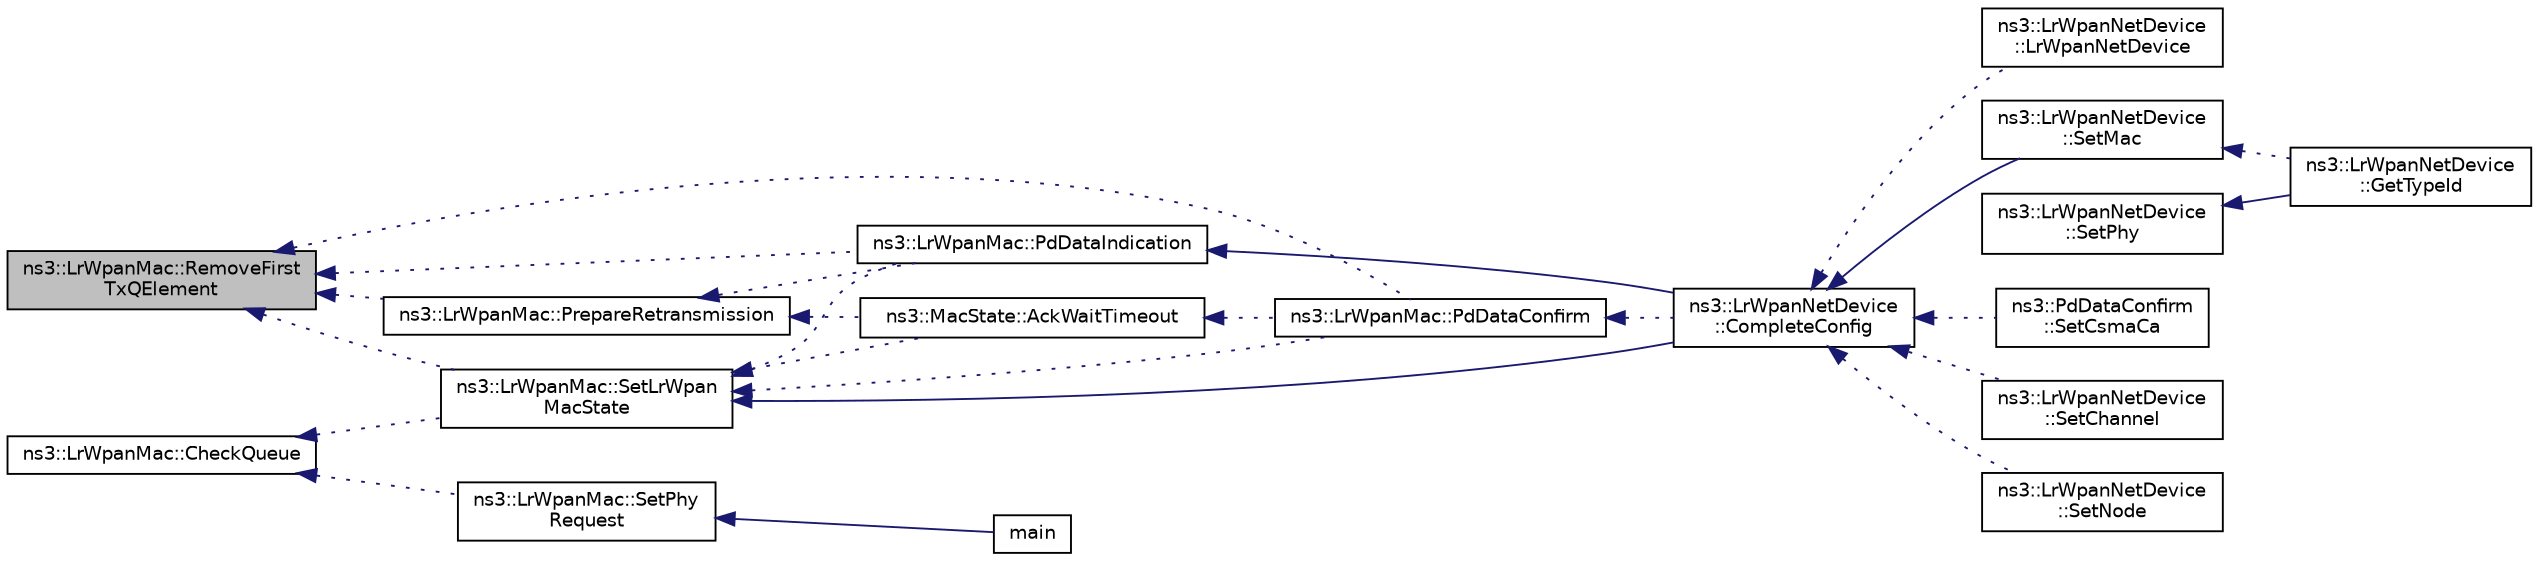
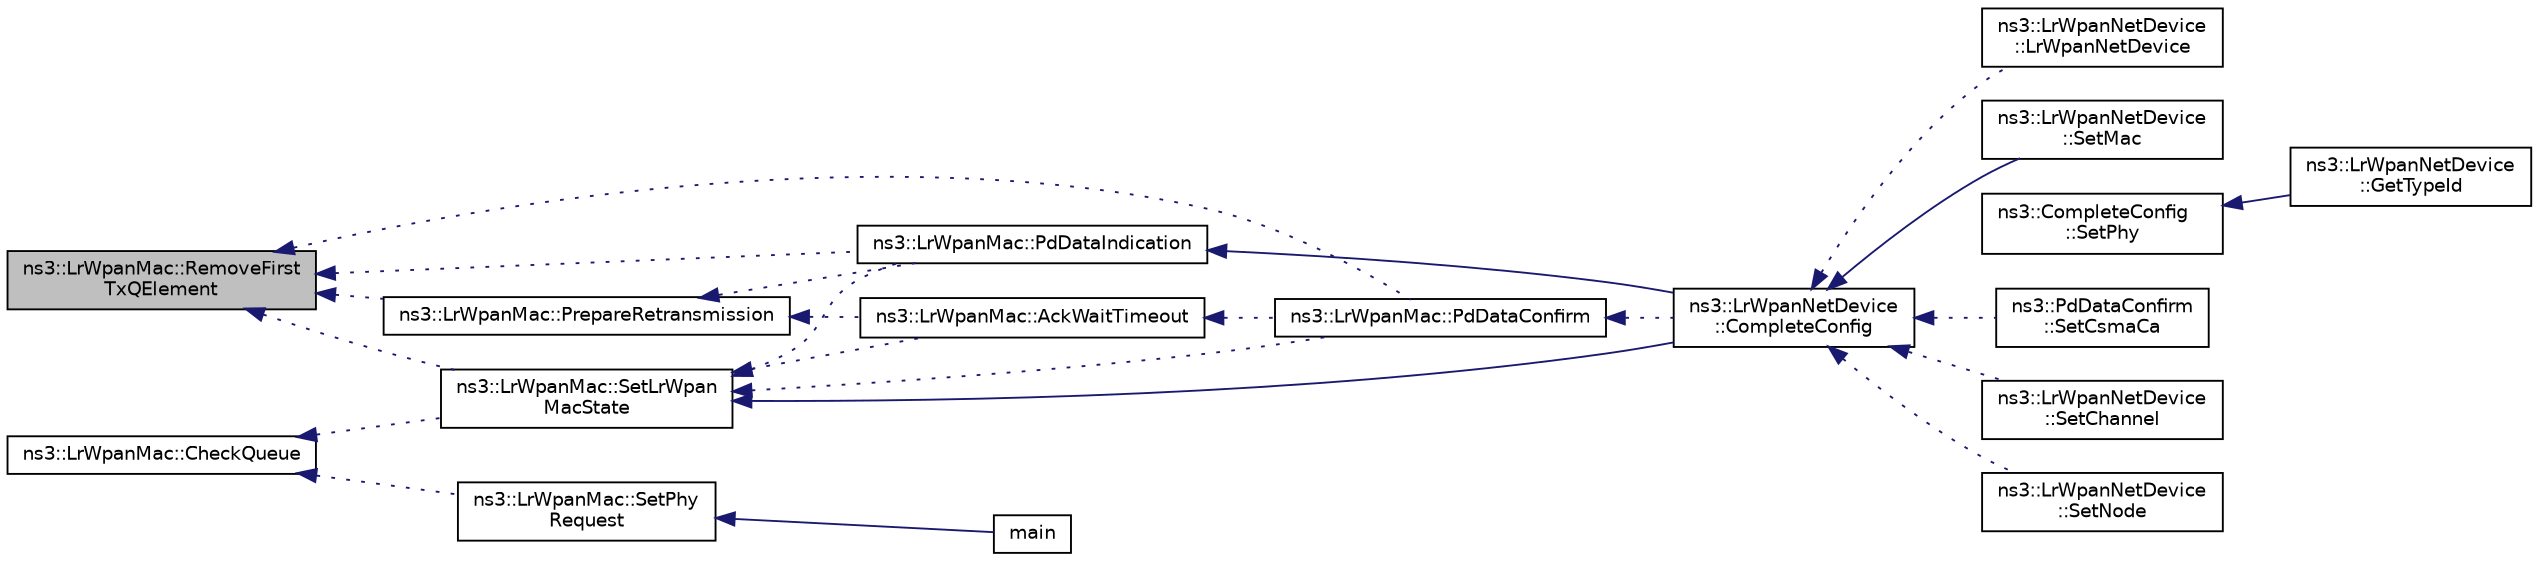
(2266, 155) -> none
(2102, 224) -> (2102, 224)
(1032, 318) -> (1032, 318)
